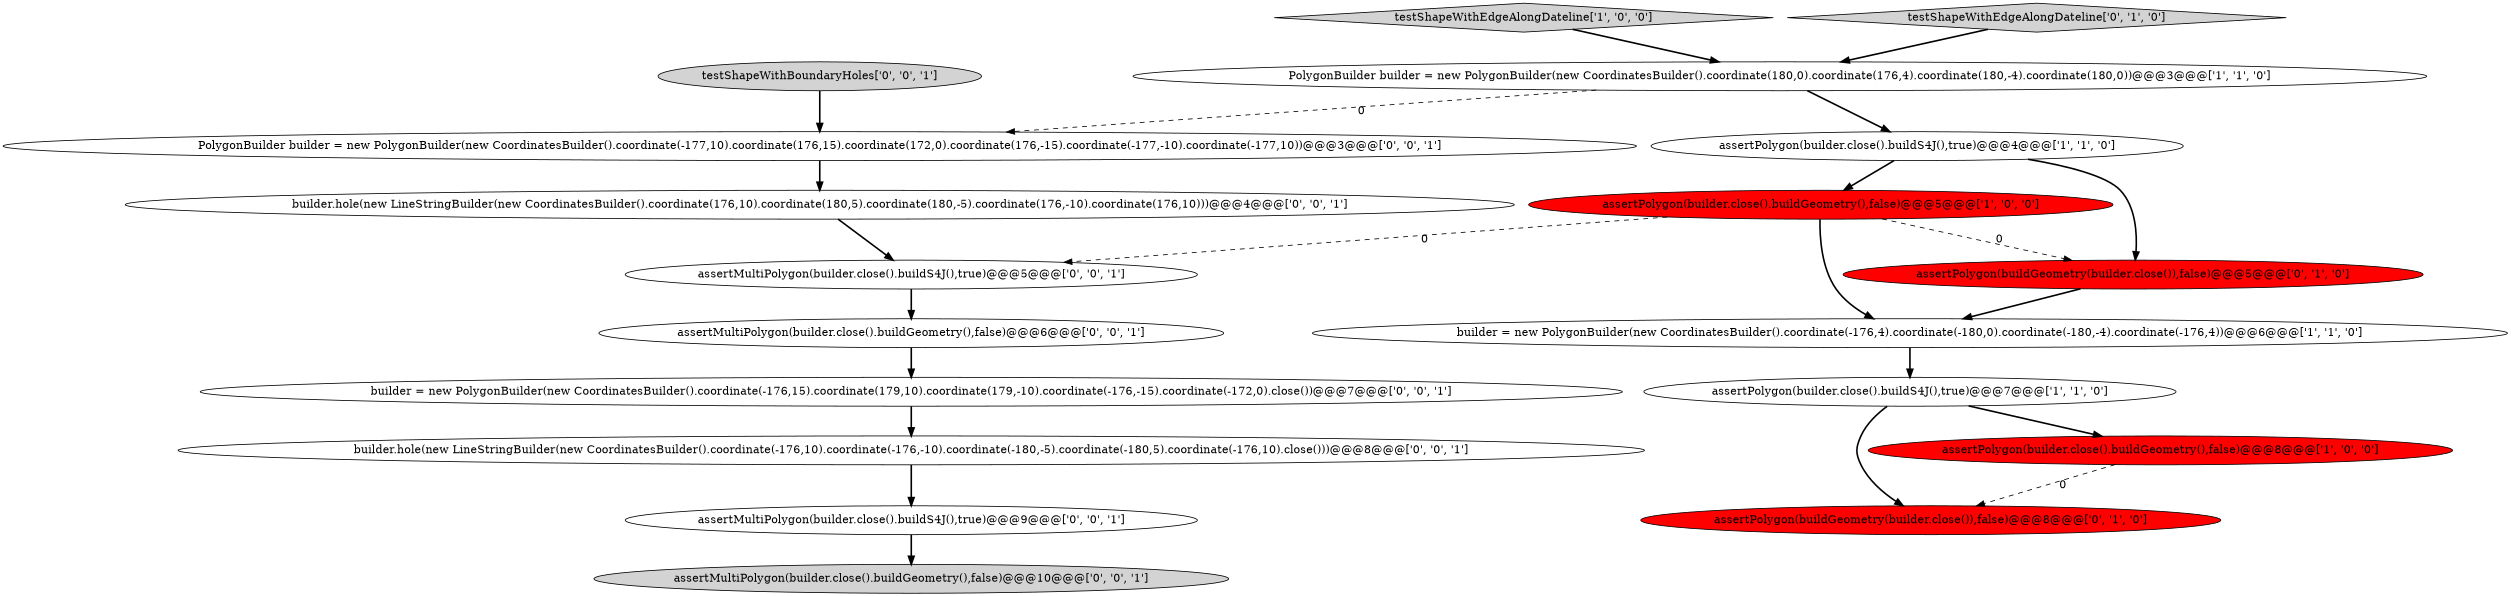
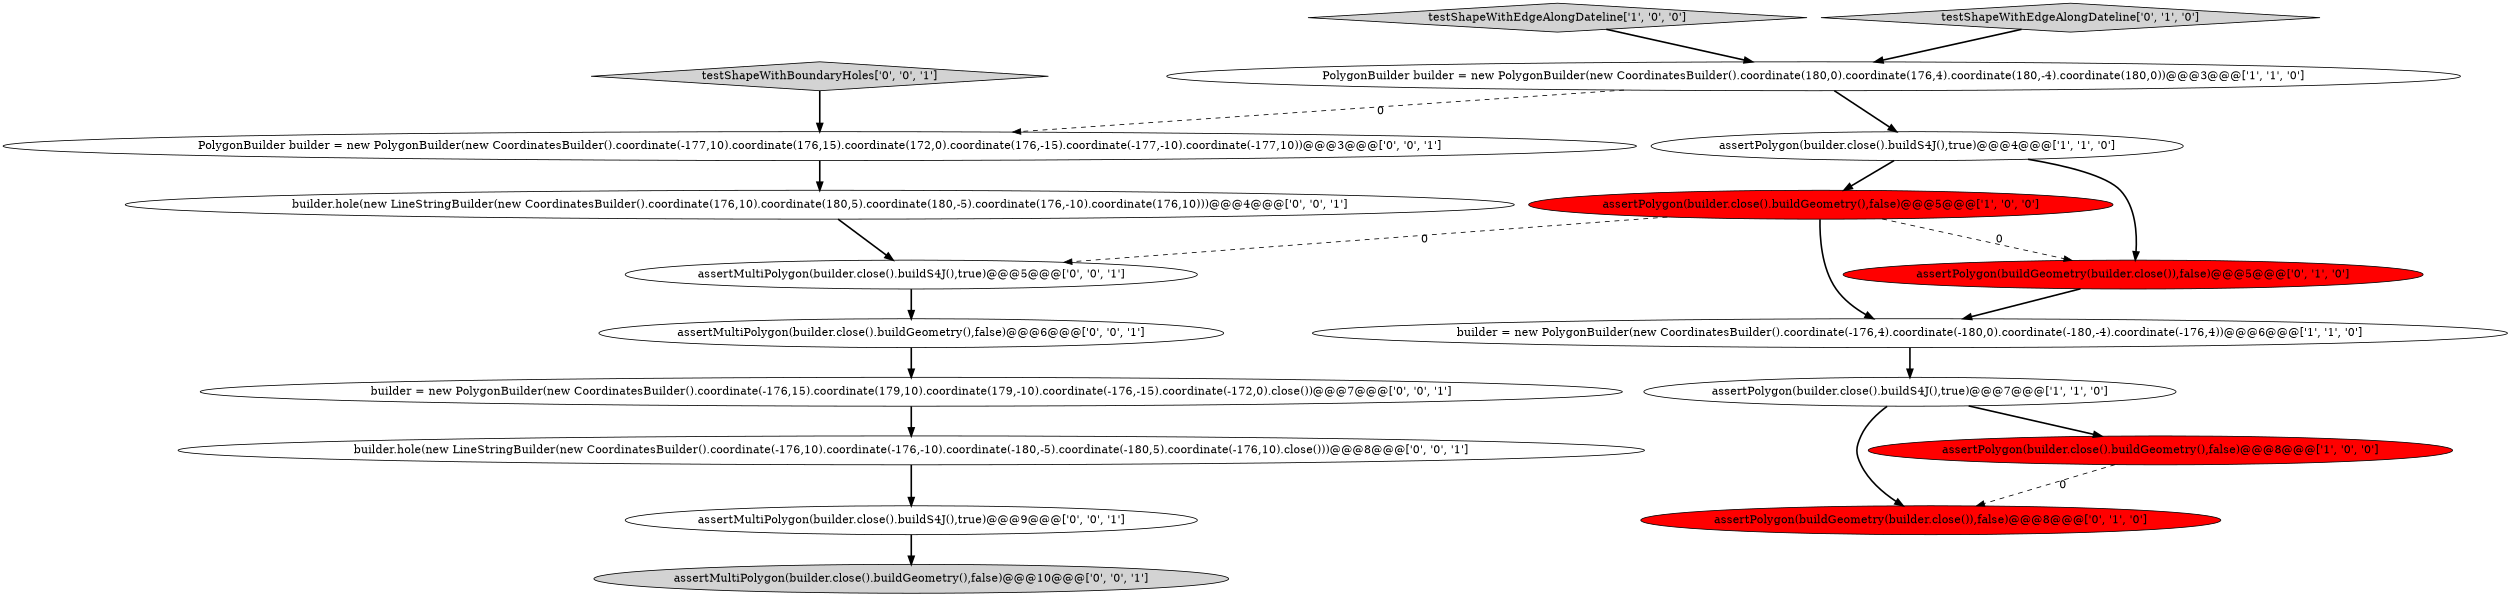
(820, 76) -> (820, 76)
